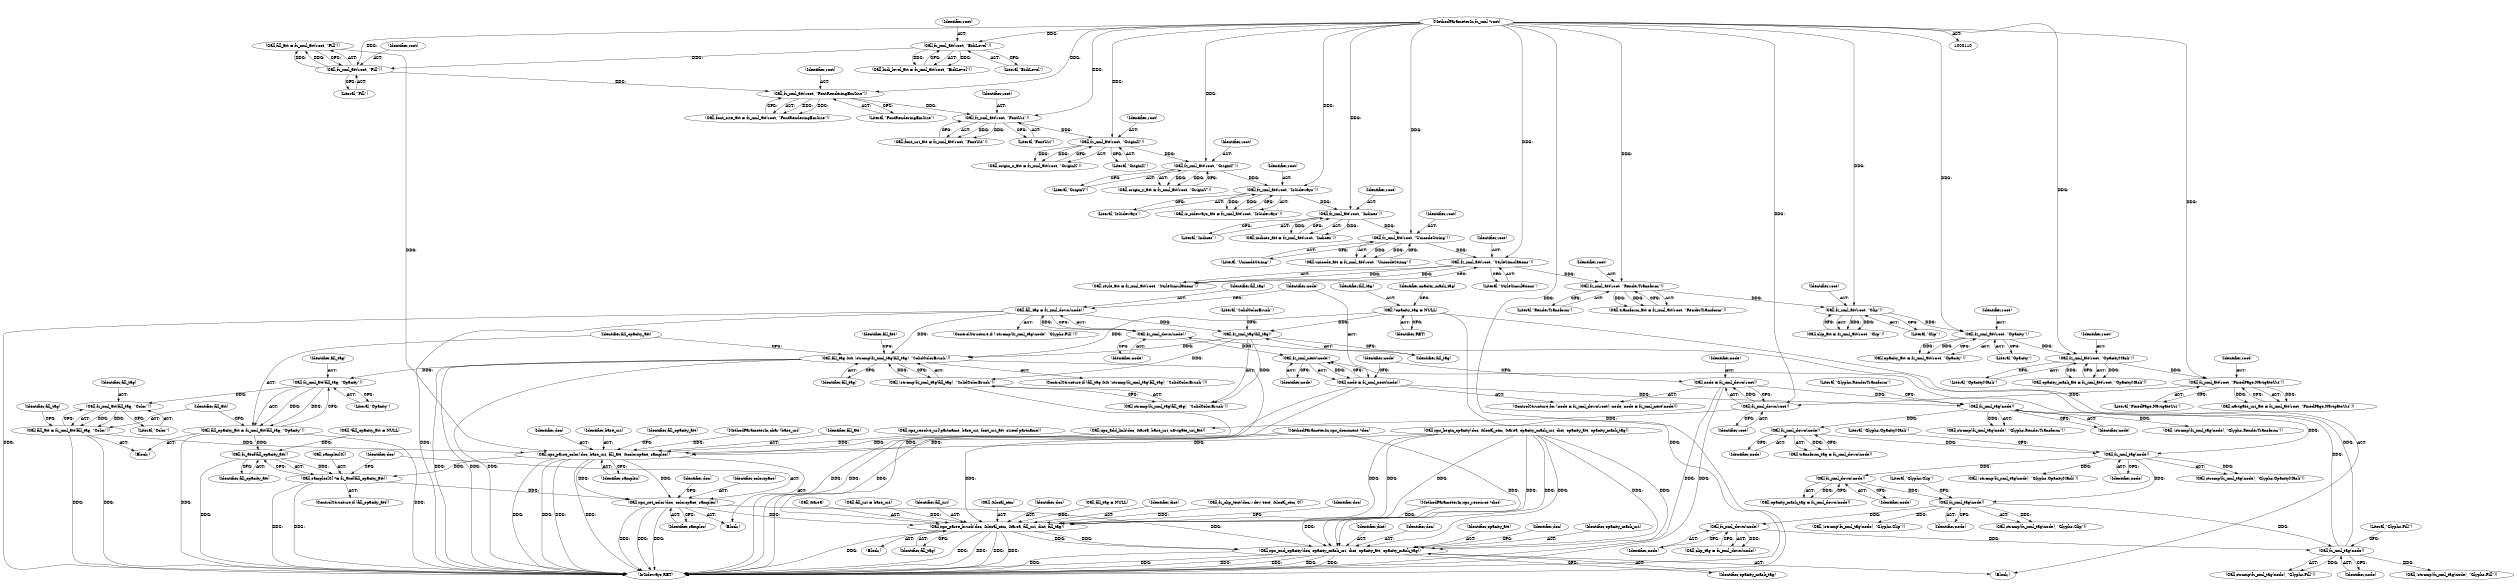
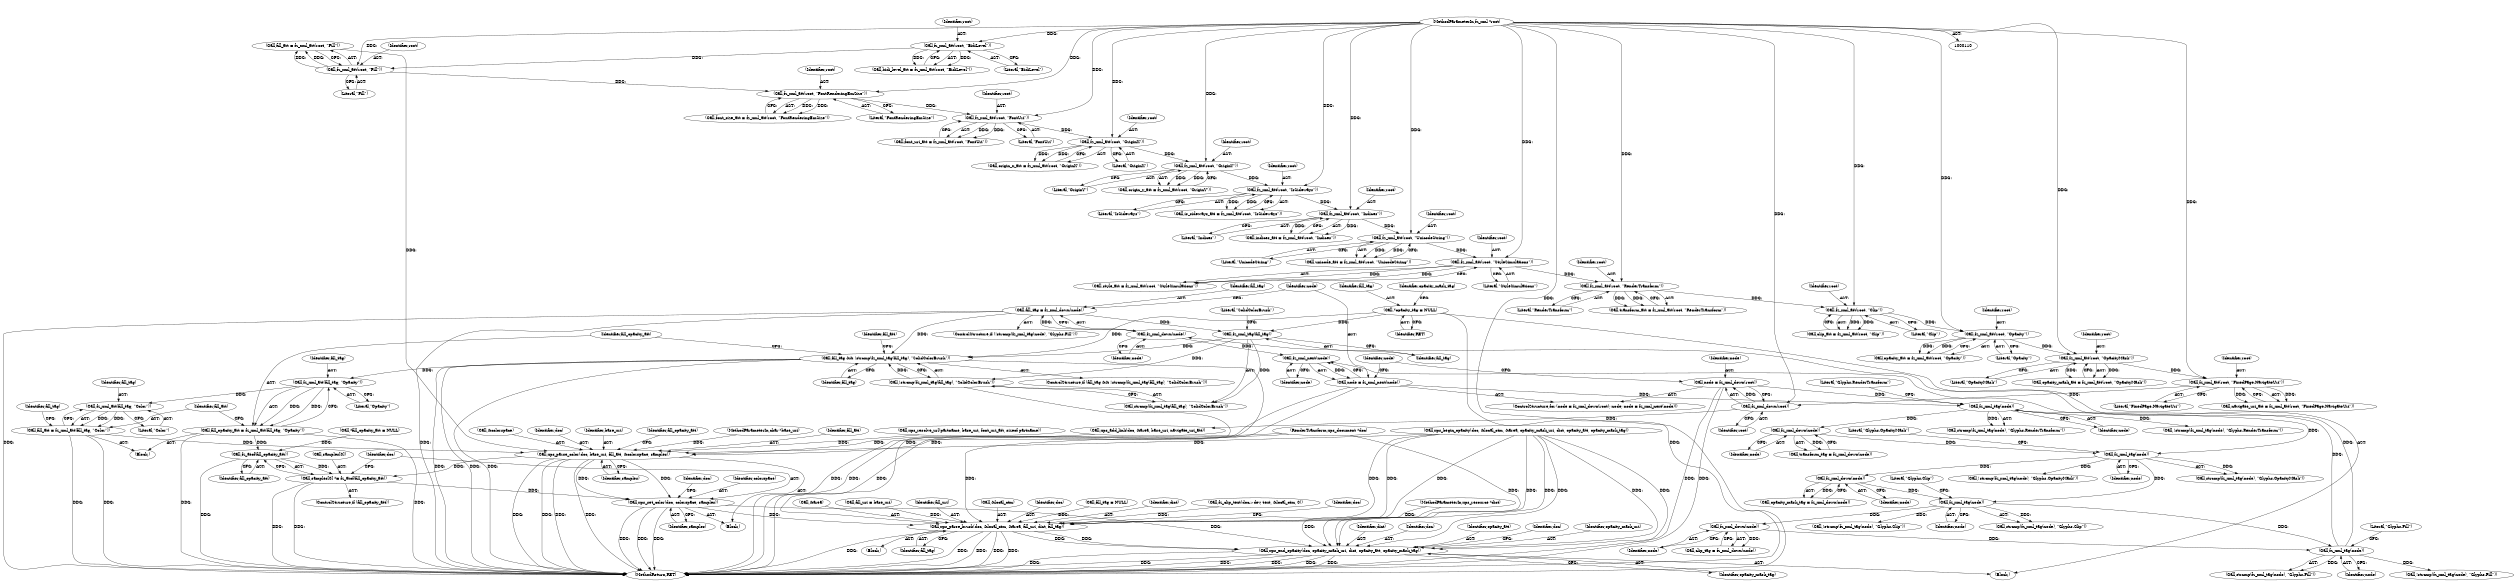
none -> (496, 431)
(1329, 431) -> (1329, 431)
(656, 575) -> (656, 575)
